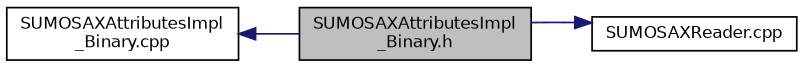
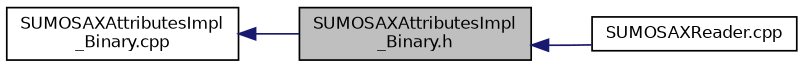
(553, 22) -> (570, 45)
